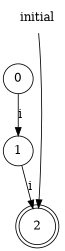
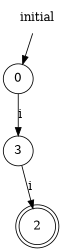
(42, 116) -> (29, 45)
(18, 151) -> (18, 151)
